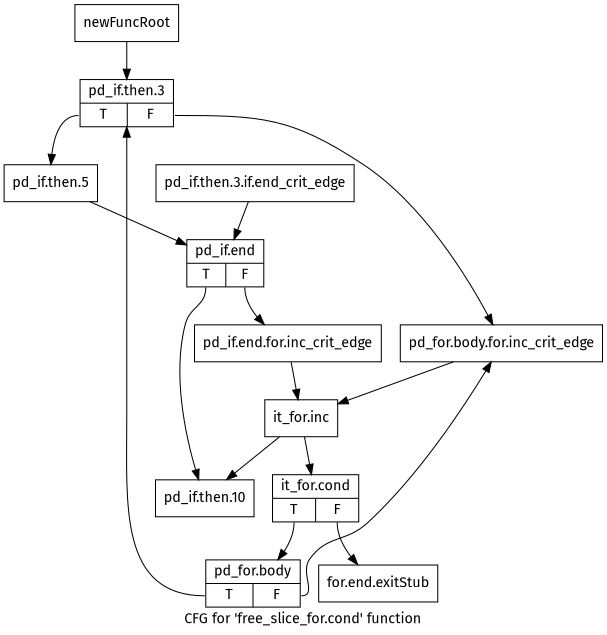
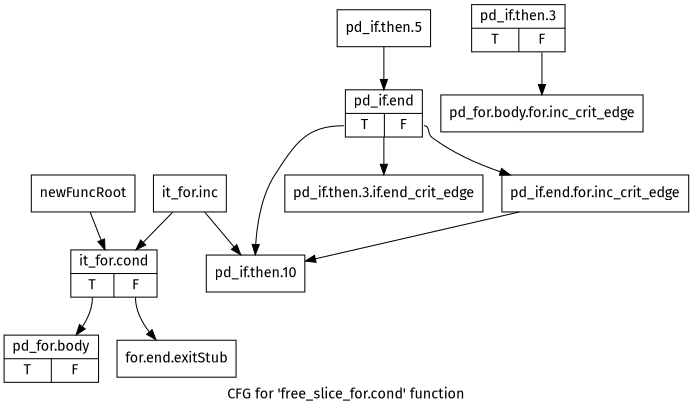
(127, 56) -> (96, 226)
(59, 130) -> none
(243, 216) -> (384, 151)
(294, 376) -> (417, 235)
(401, 381) -> none
(127, 388) -> none
(396, 494) -> none
